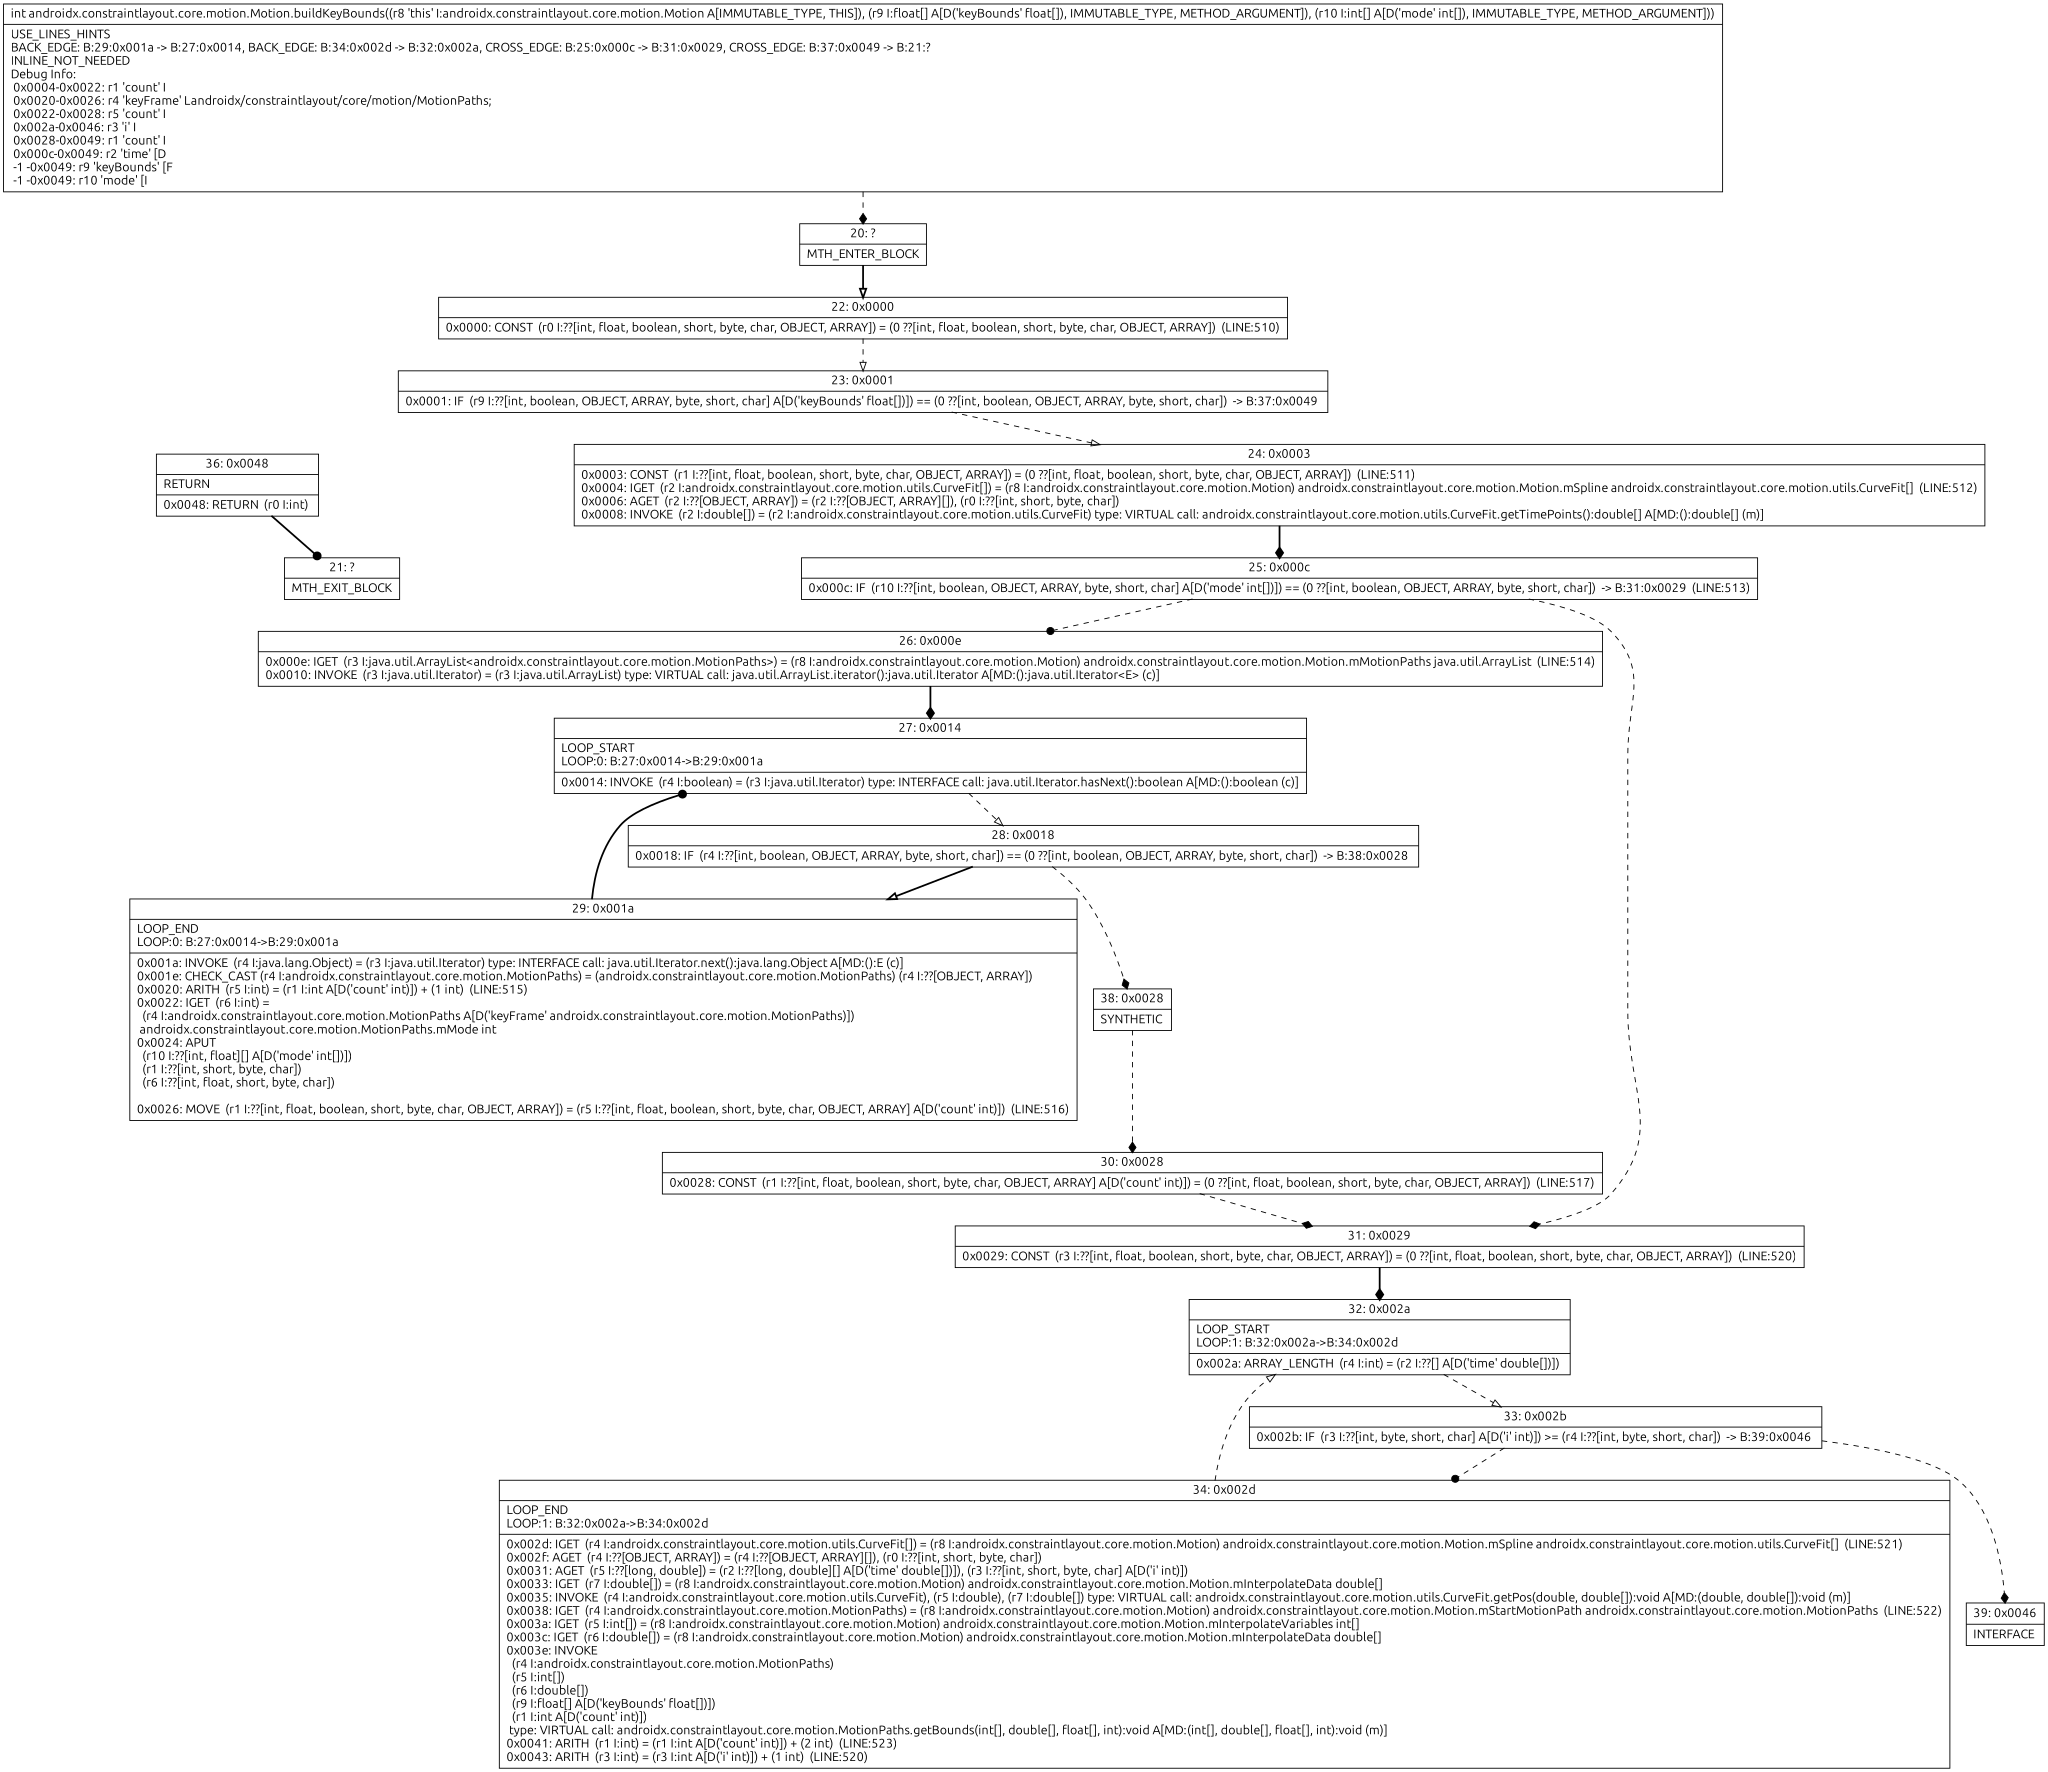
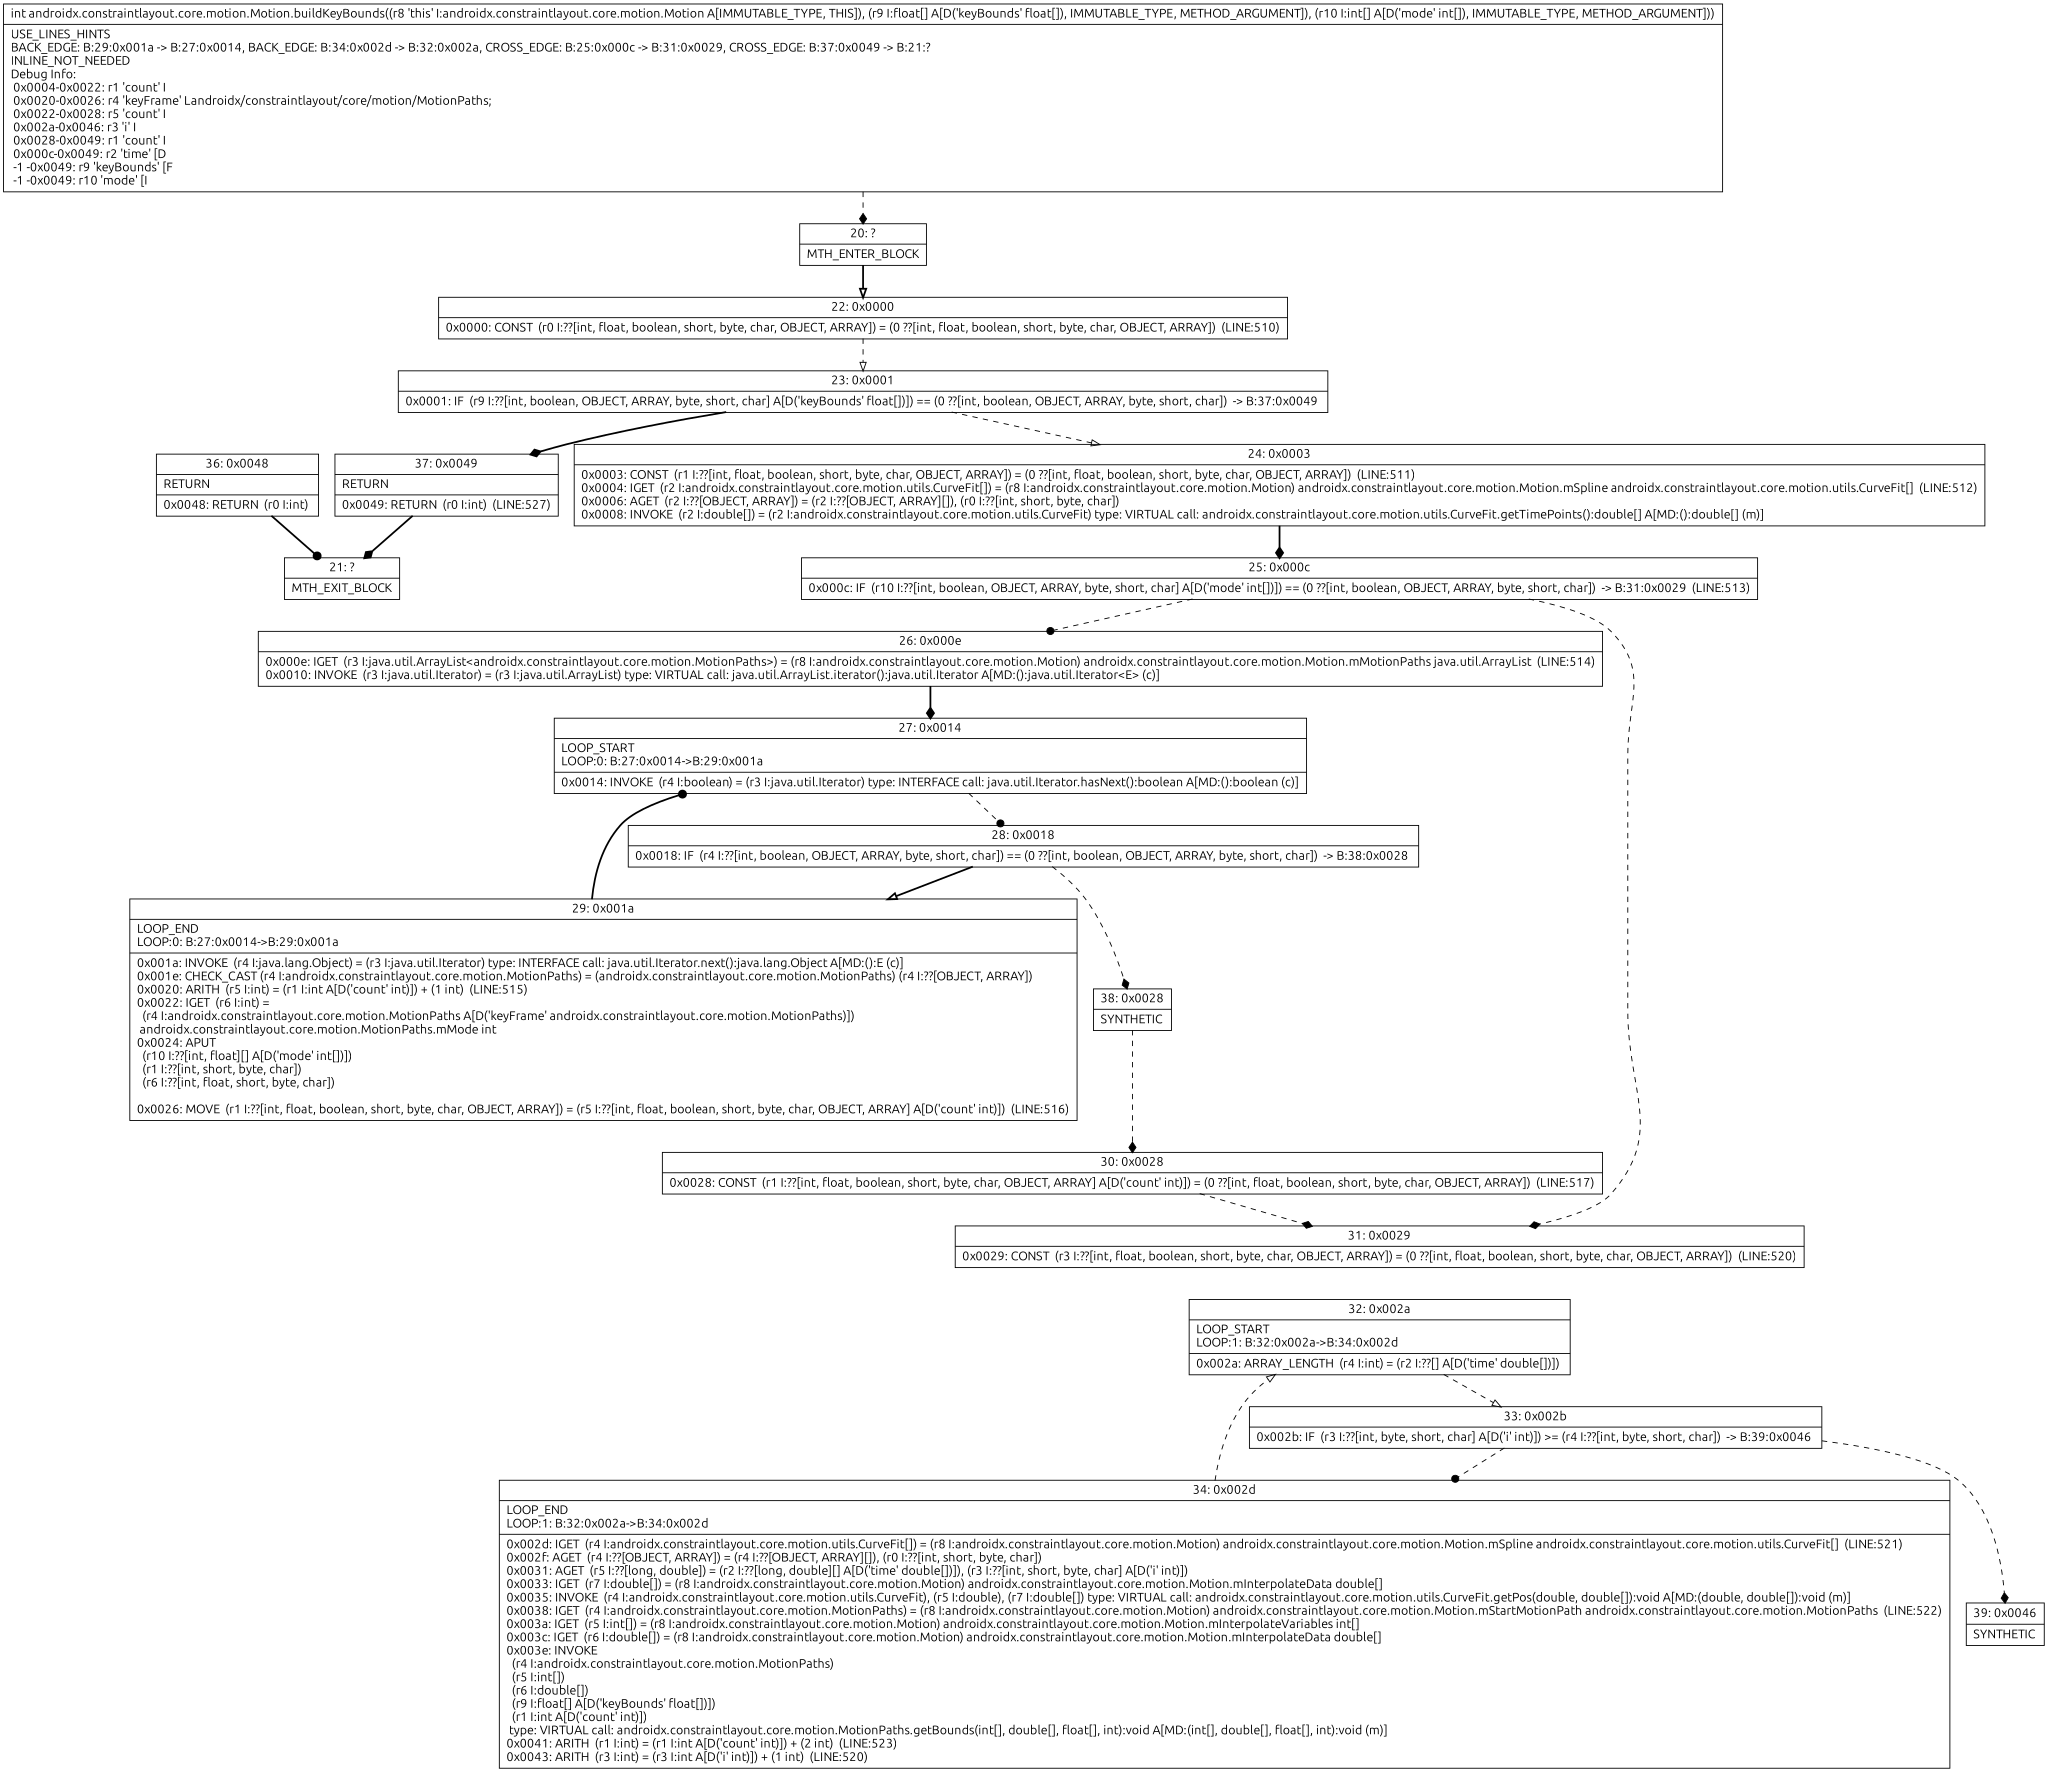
none -> (447, 485)
(983, 807) -> (983, 807)
(1380, 1278) -> none
(2004, 1634) -> (2004, 1634)
